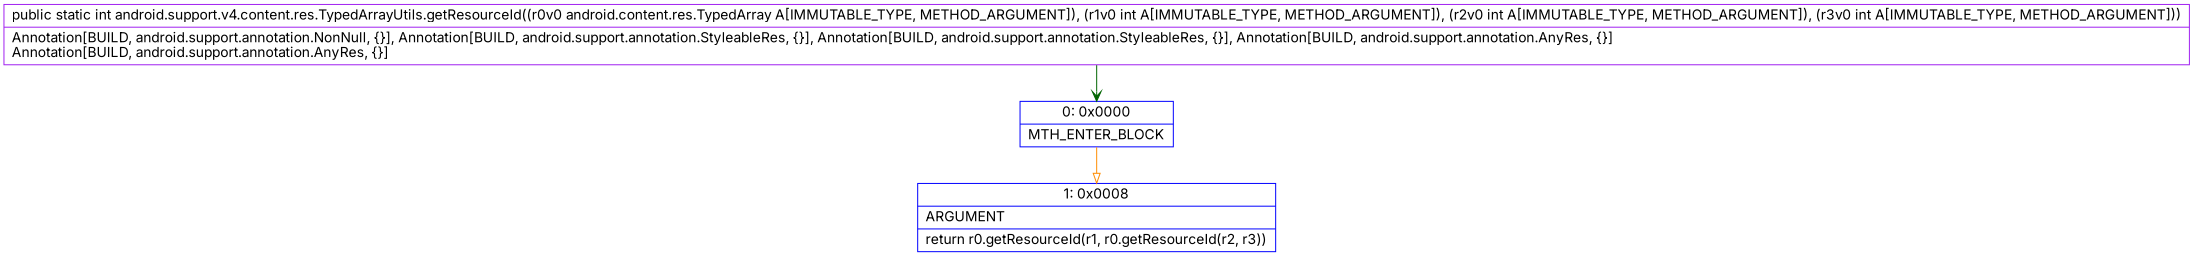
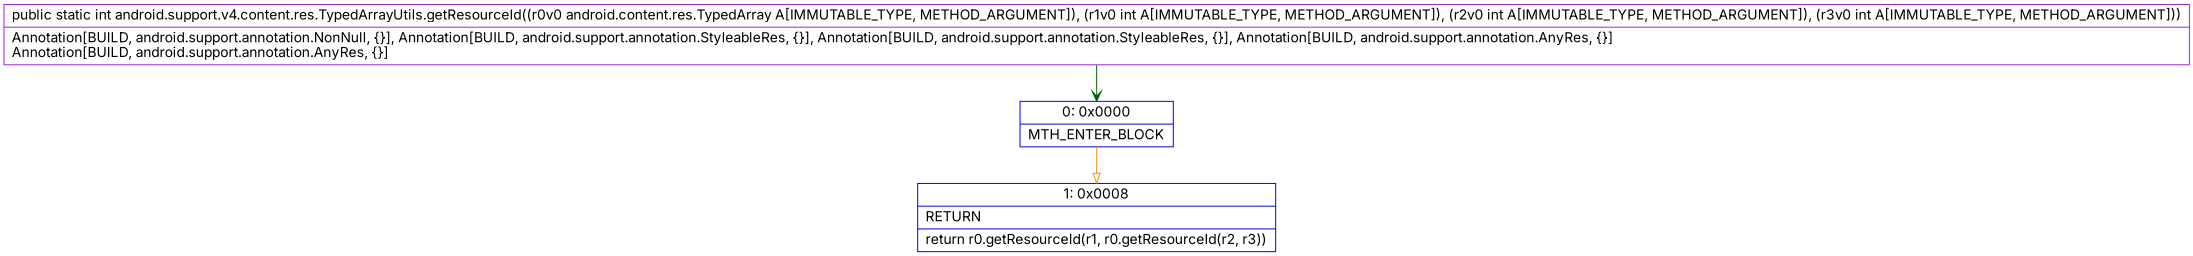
(966, 217) -> (954, 217)
